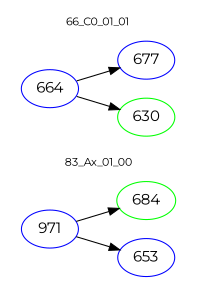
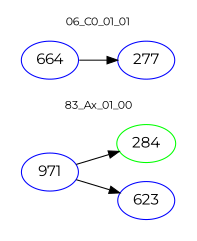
(98, 23) -> (98, 23)
(146, 60) -> (146, 60)
(146, 117) -> none
(146, 201) -> (146, 144)
(146, 258) -> (146, 201)
